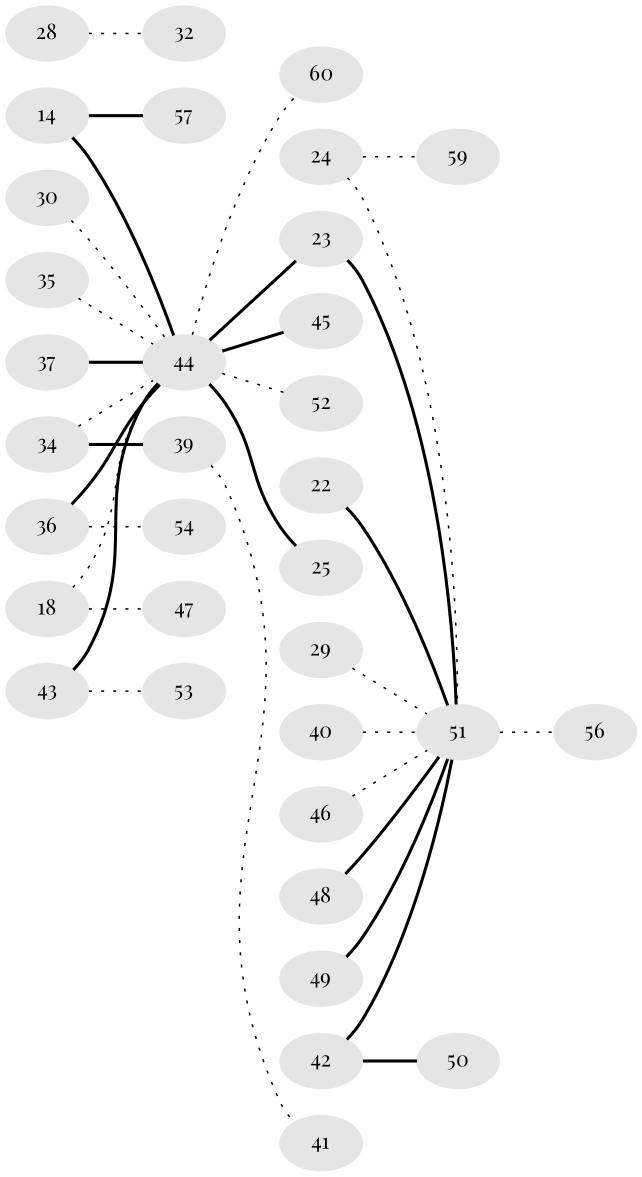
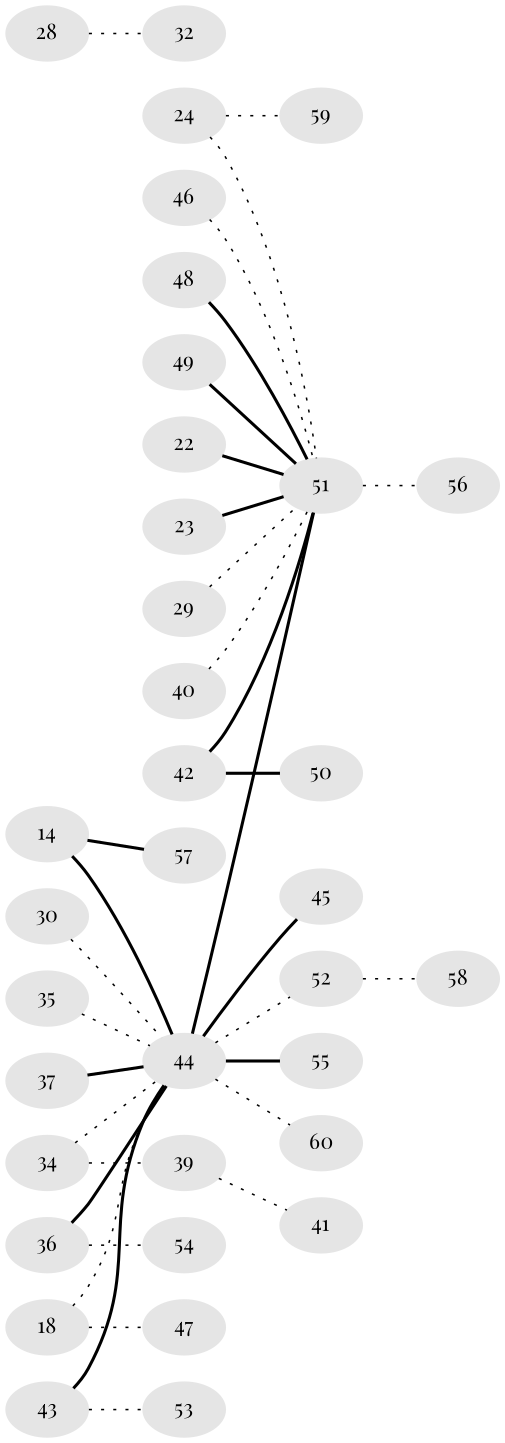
(253, 301) -> (251, 786)
(105, 444) -> (104, 1163)
(321, 568) -> (321, 1061)
none -> (458, 979)
